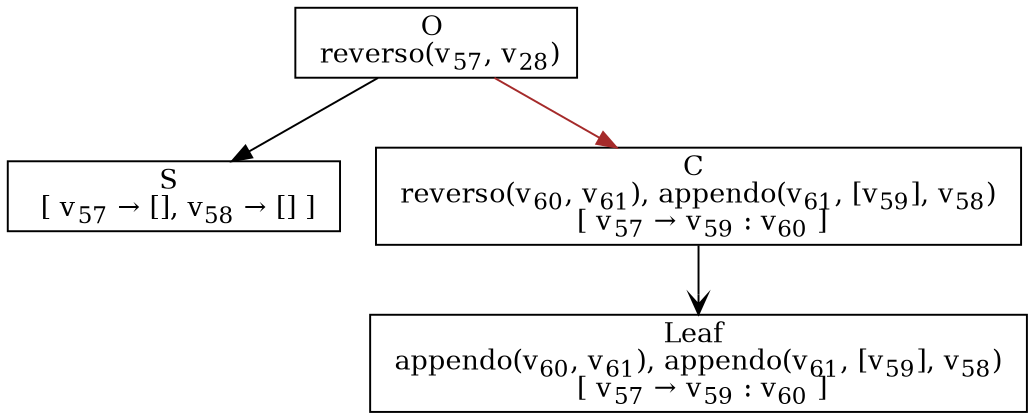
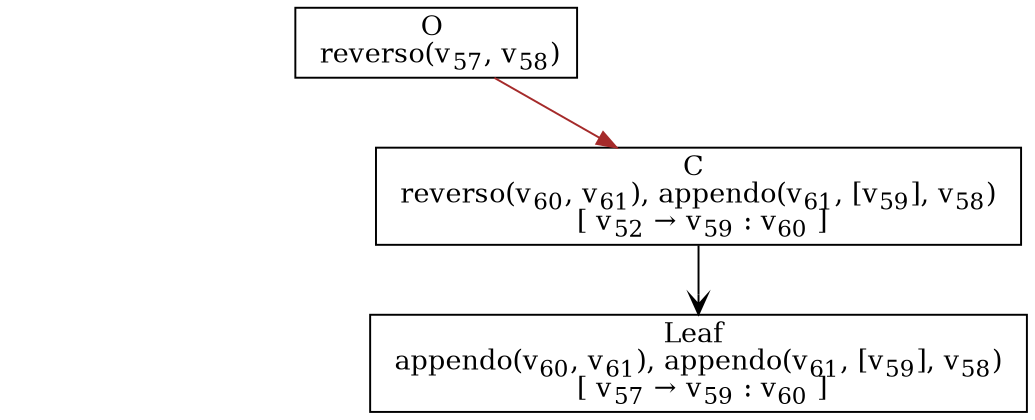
(534, 54) -> (534, 54)
(174, 196) -> none
(630, 222) -> (630, 222)
